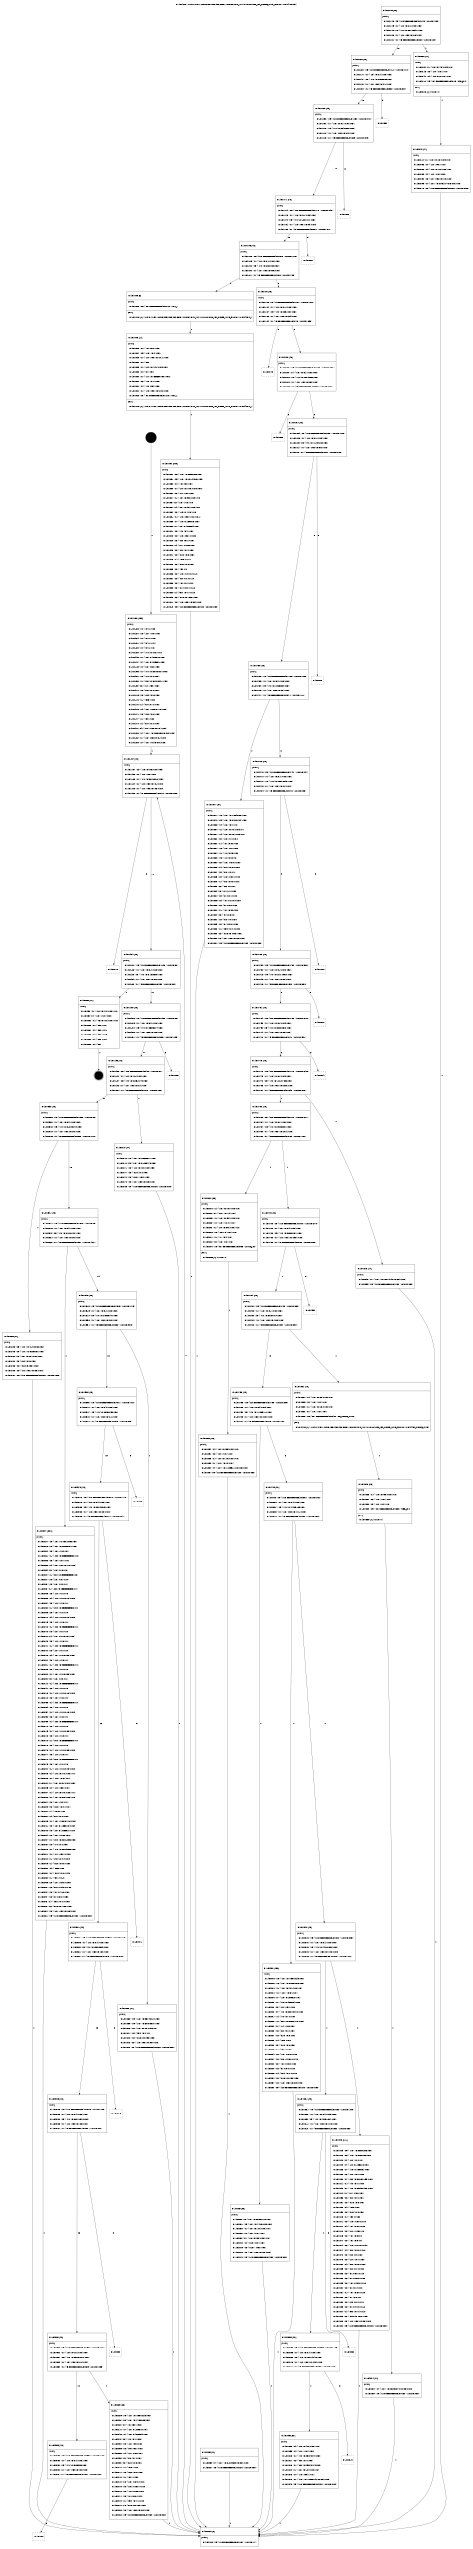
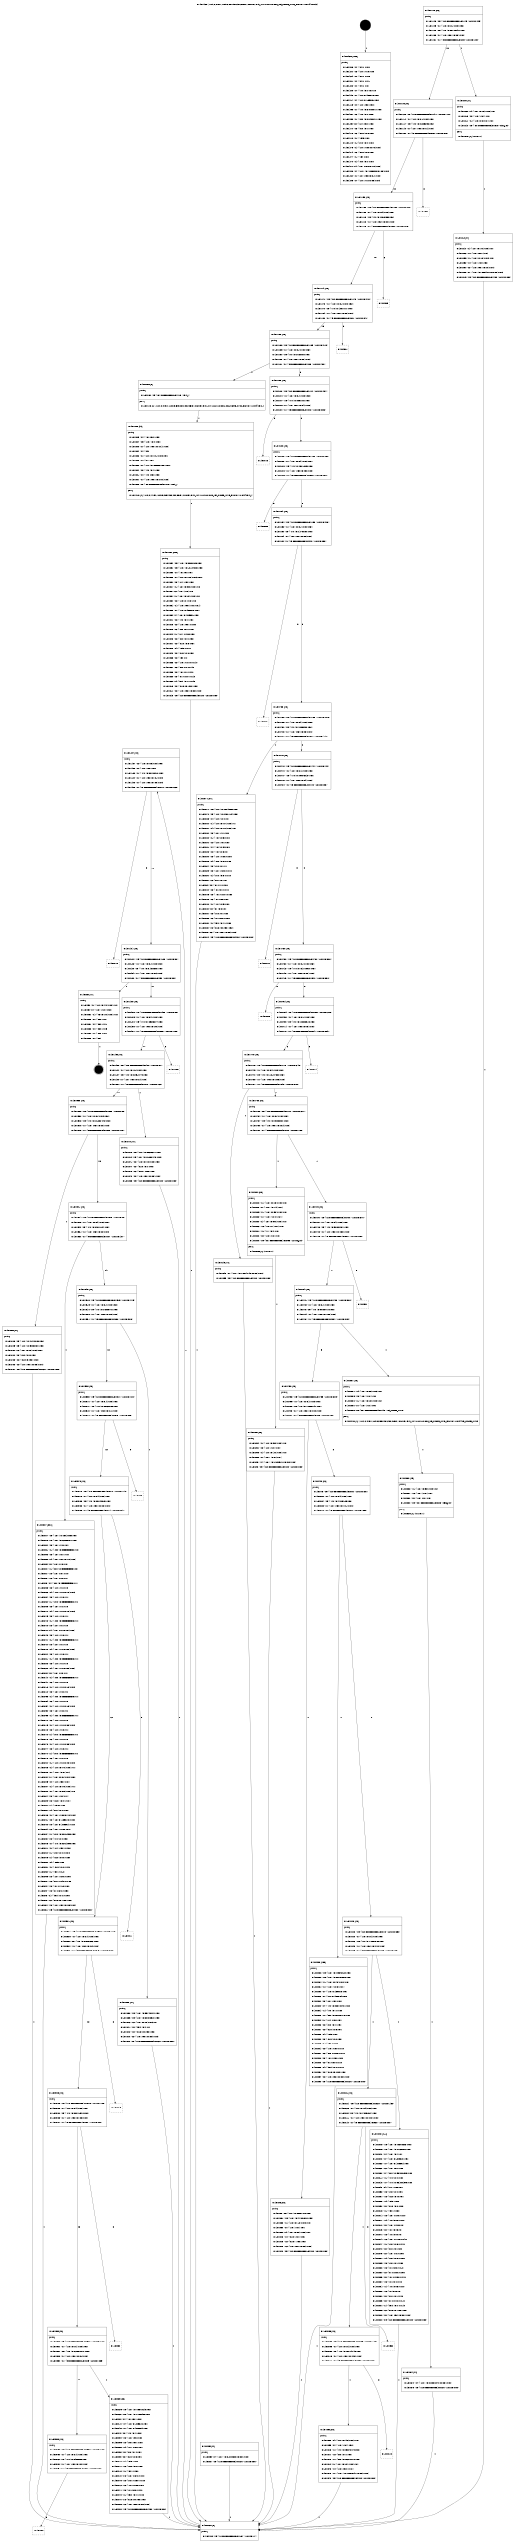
(151, 750) -> none
